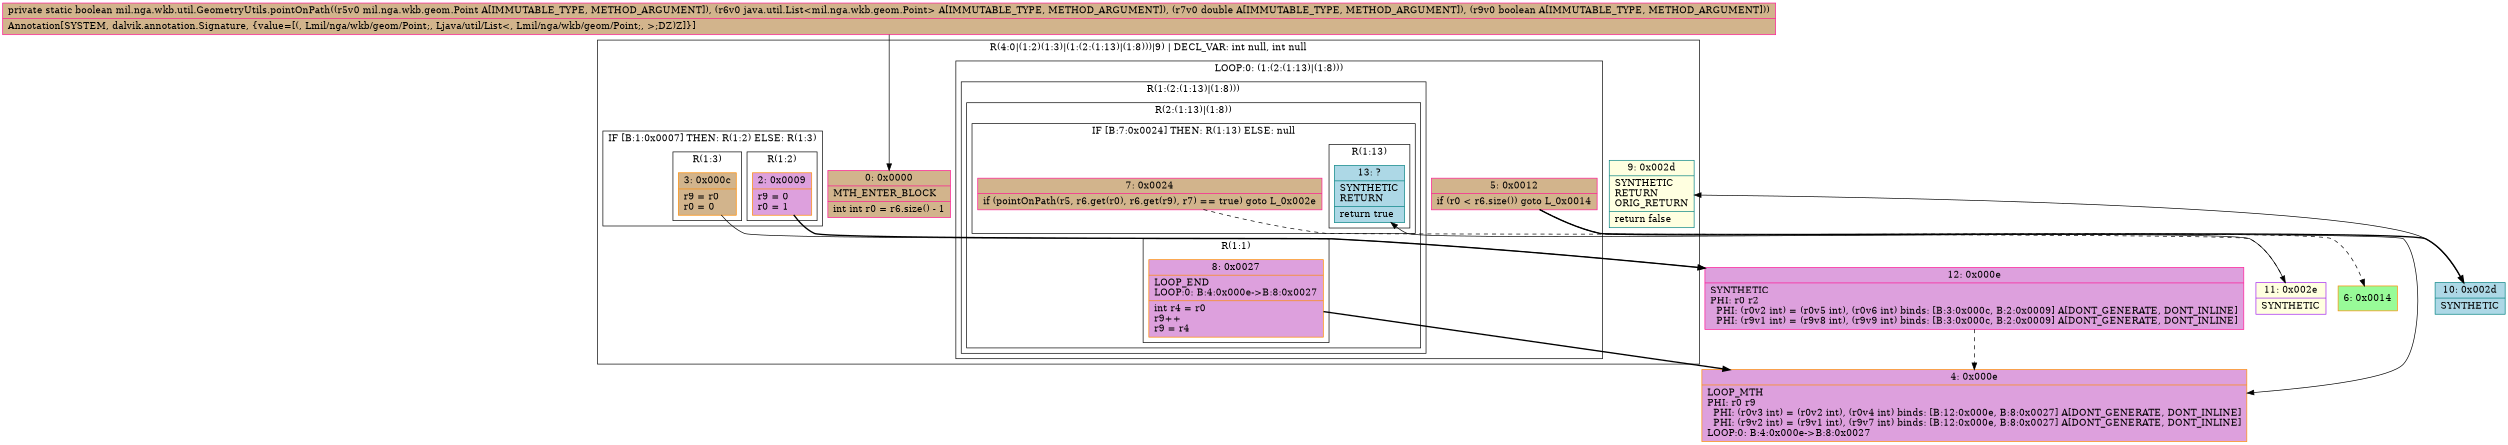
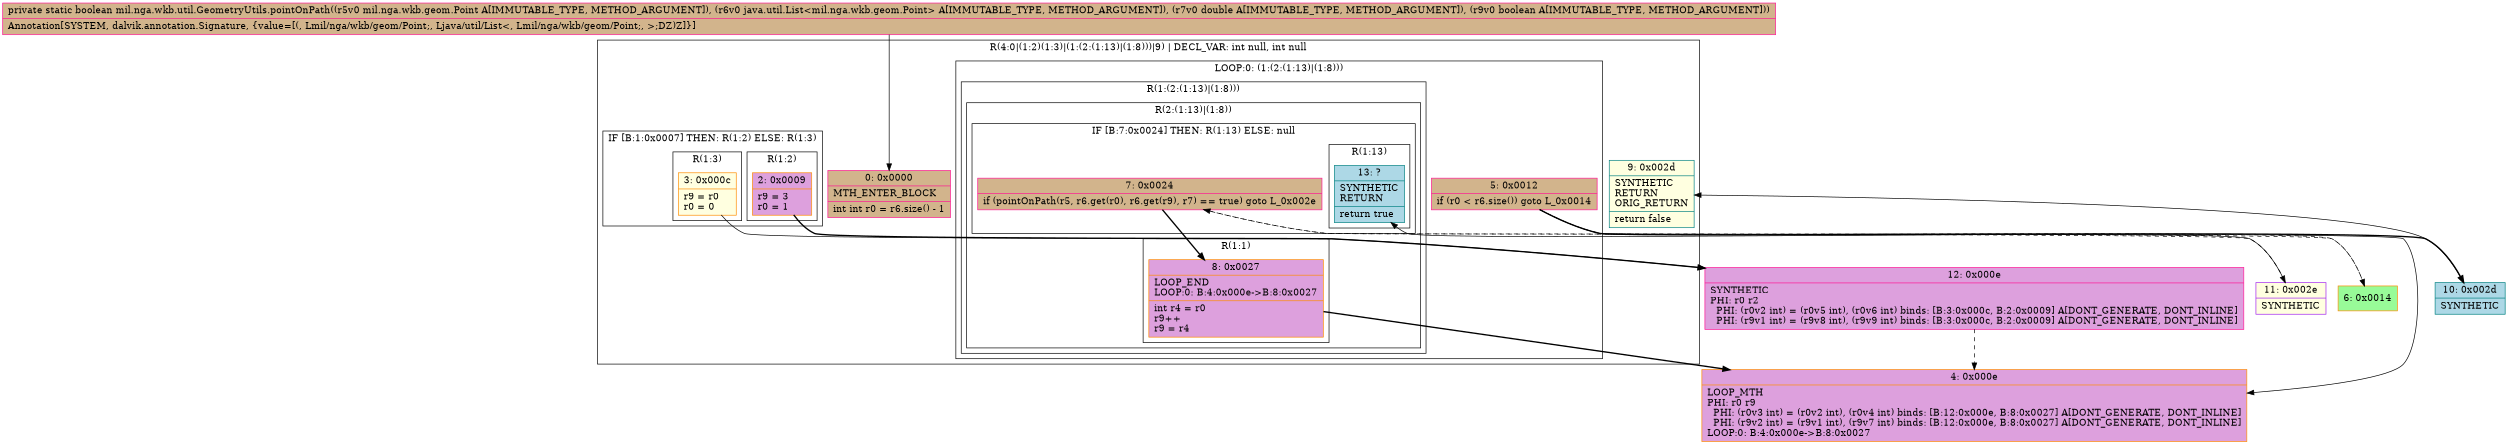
(707, 194) -> (707, 194)
(773, 197) -> (773, 197)
none -> (1178, 229)
none -> (1799, 234)
